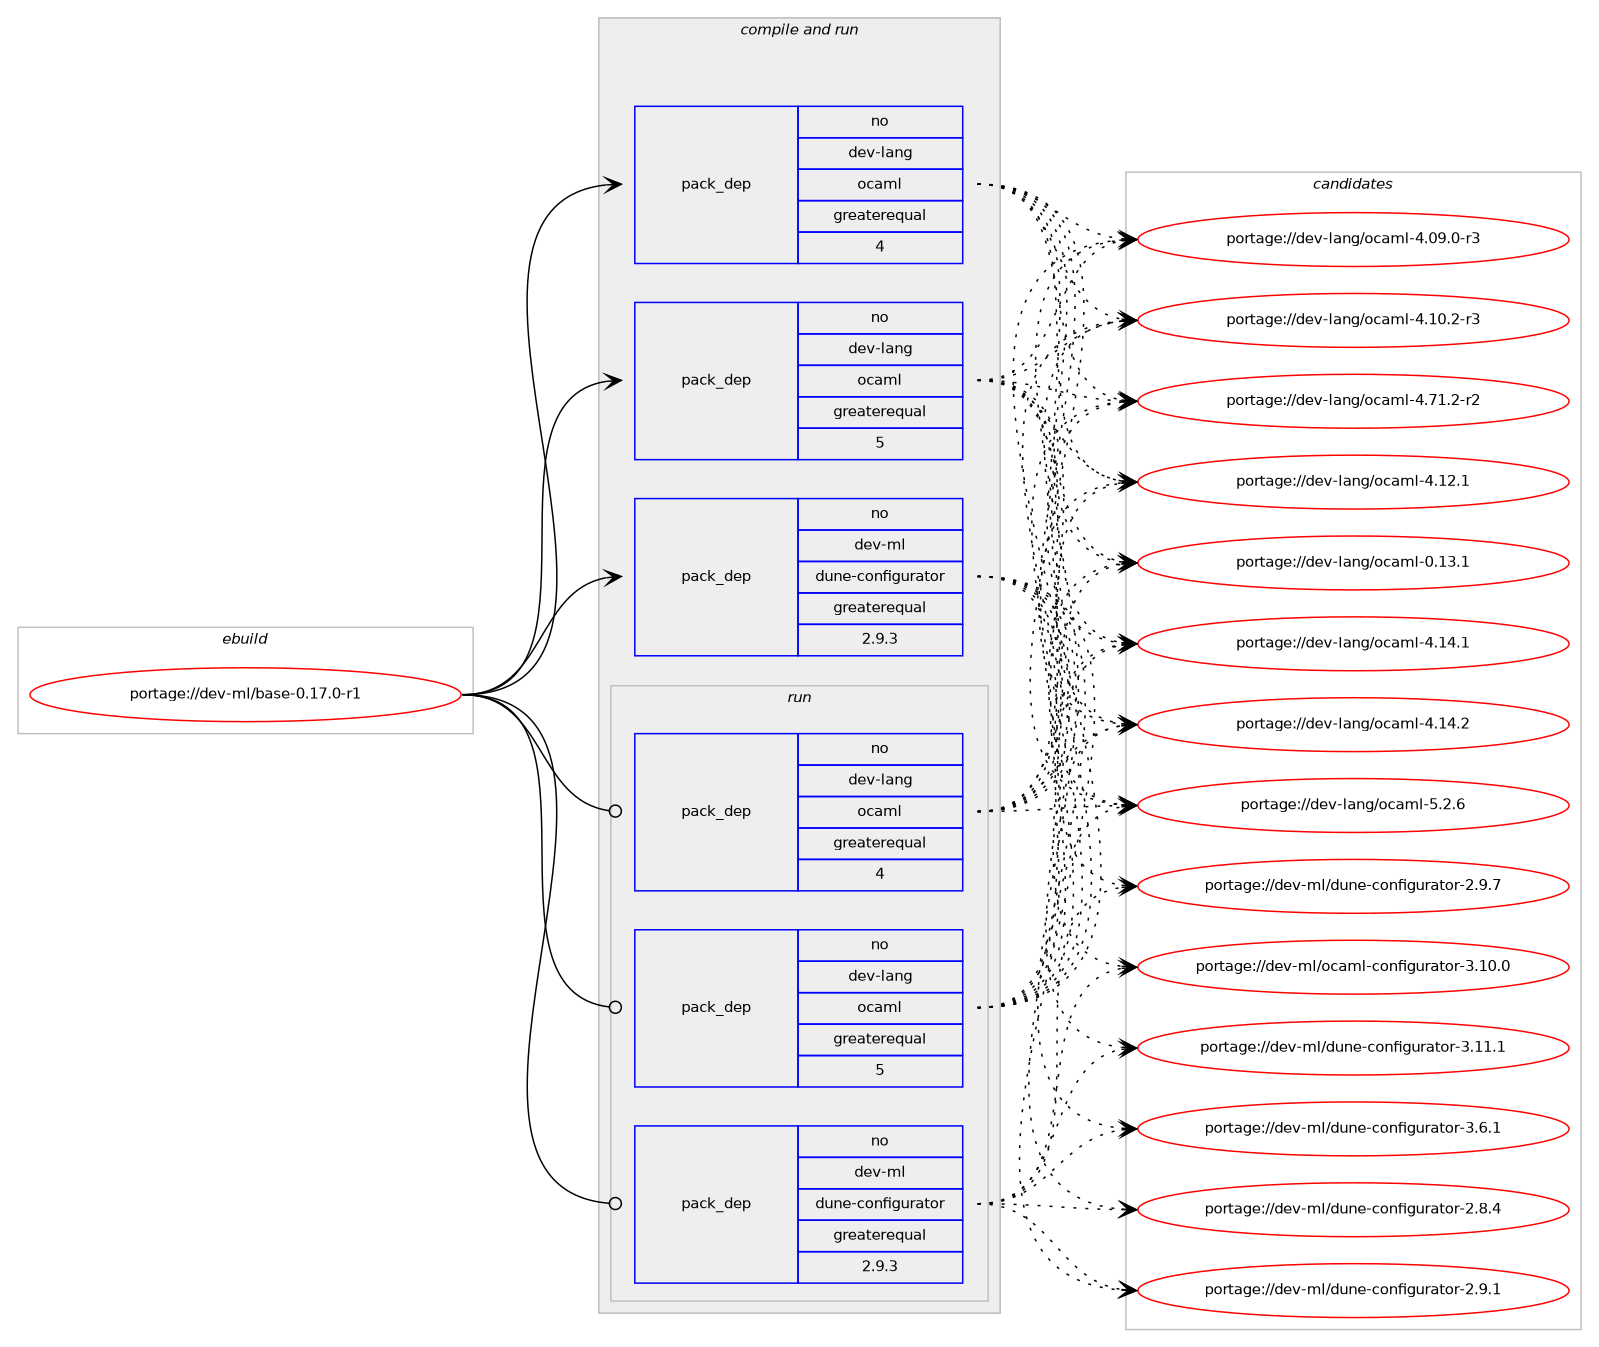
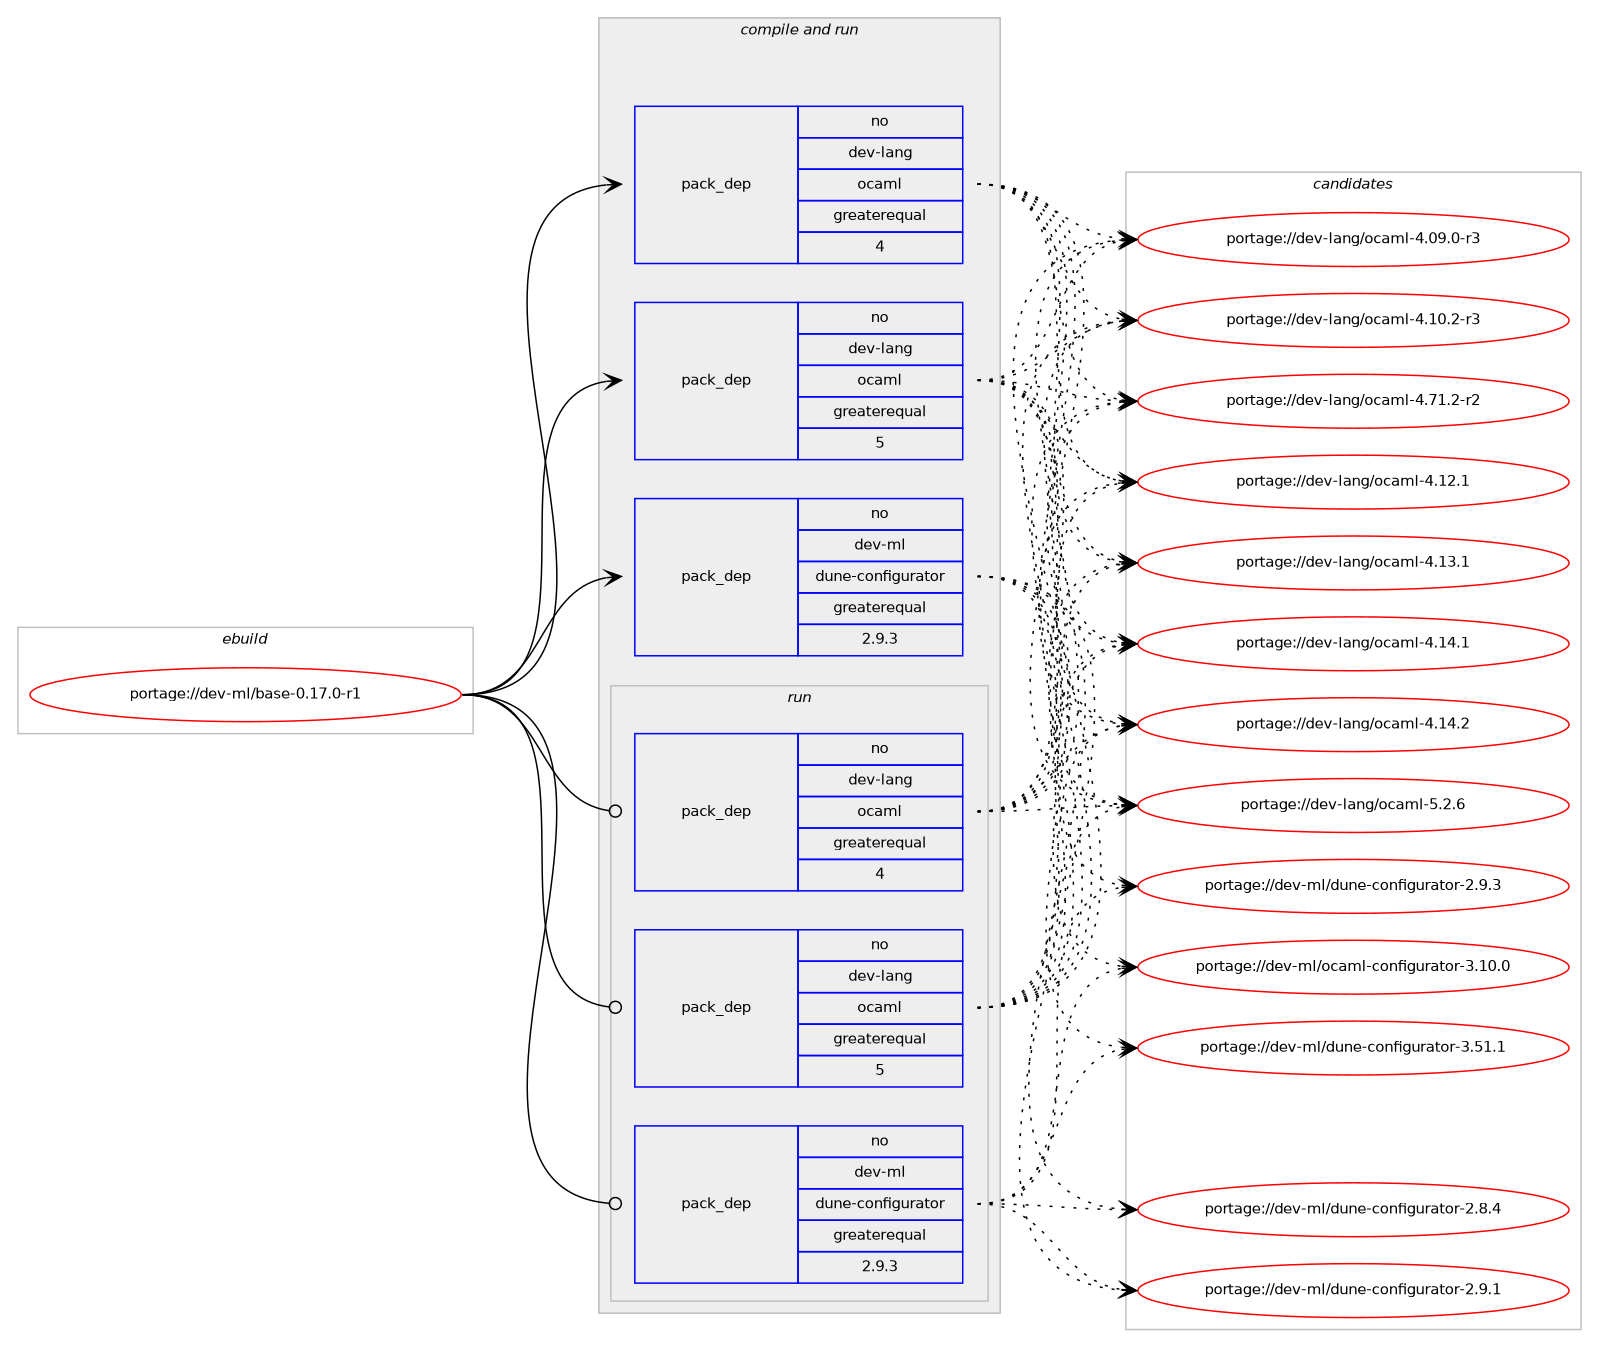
(1353, 563) -> (1353, 563)
(1353, 886) -> (1353, 886)
(1353, 1048) -> (1353, 1048)
(1353, 1129) -> none
